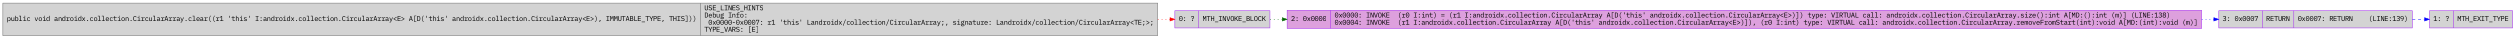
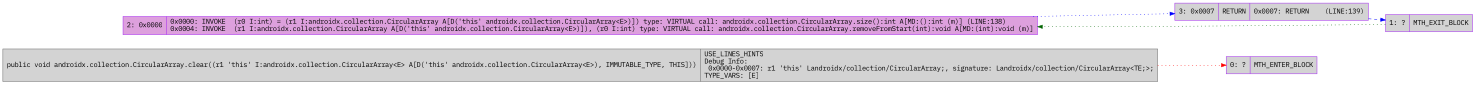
(1234, 19) -> (1284, 65)
(1276, 19) -> (1214, 26)
(2483, 19) -> (1441, 23)
